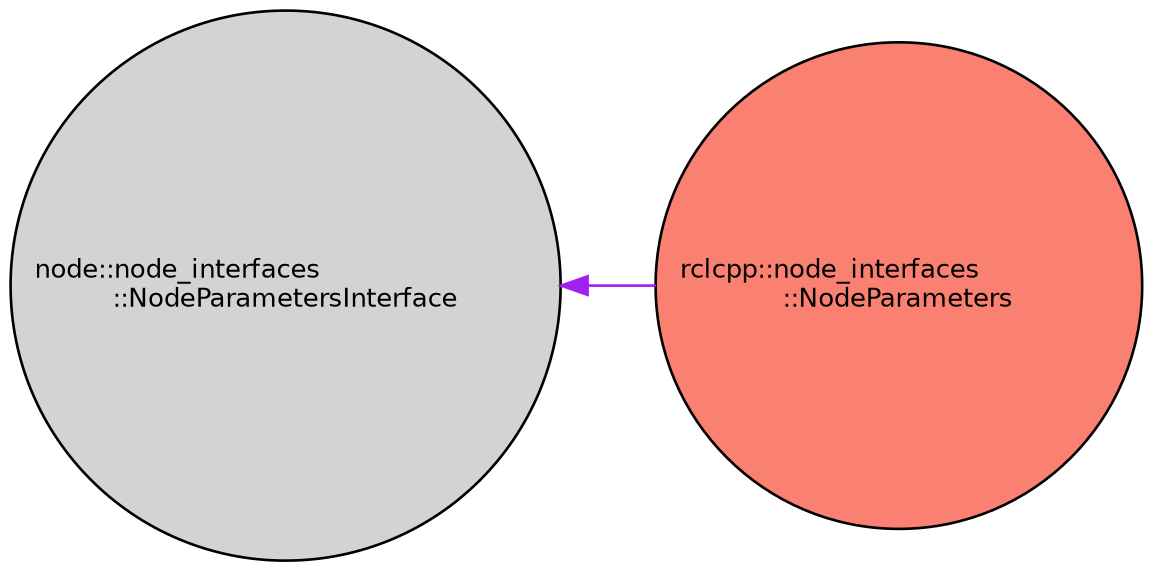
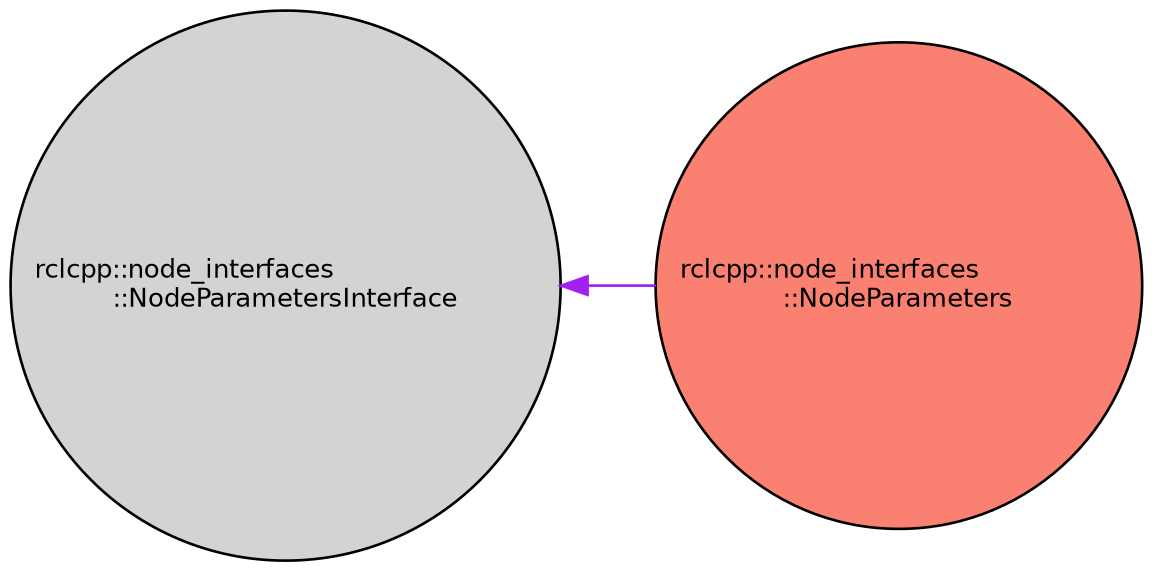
(286, 286) -> (286, 286)
